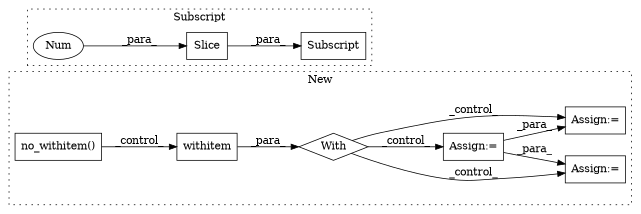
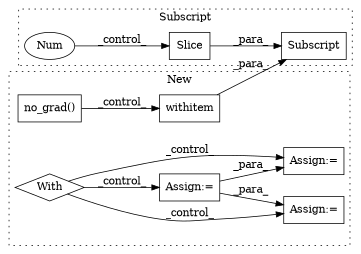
(139, 40) -> (122, 40)
(58, 147) -> (50, 108)
(264, 147) -> (248, 79)
